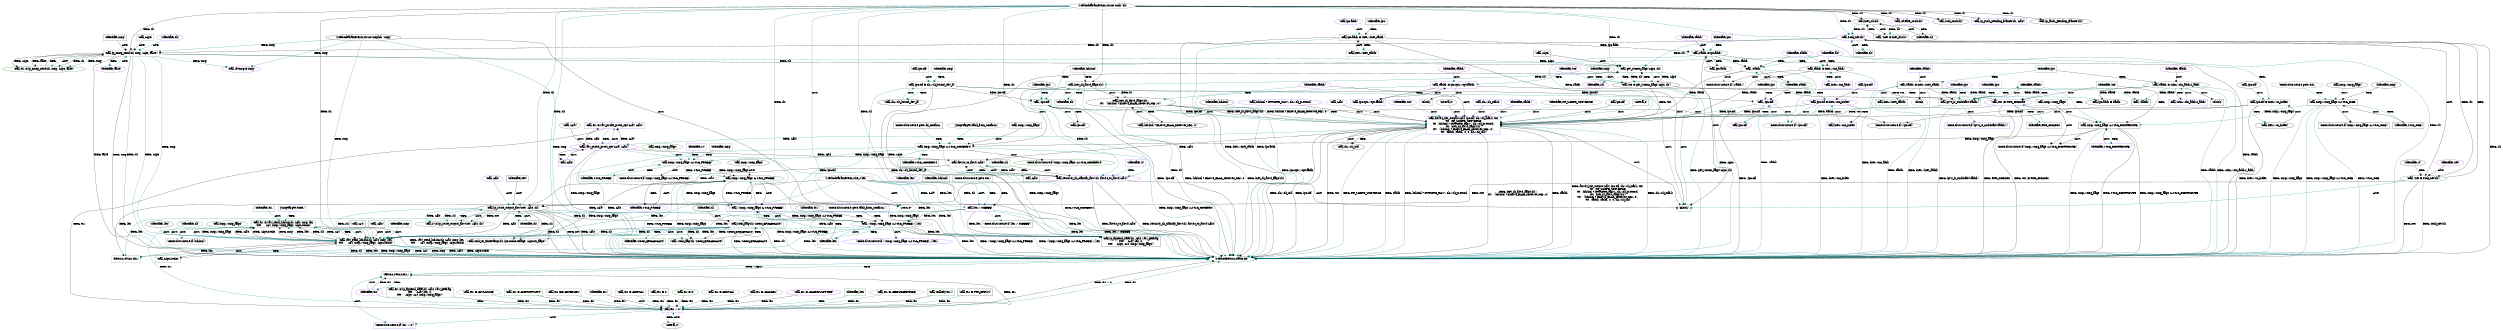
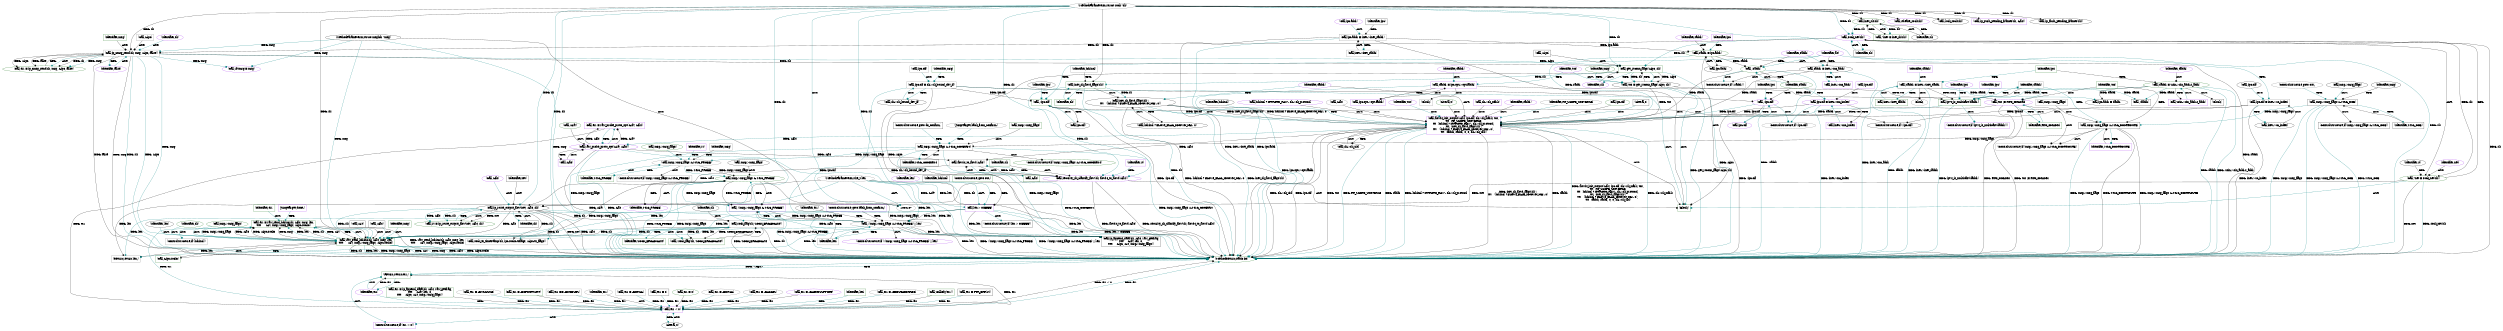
(1803, 61) -> (1803, 61)
(1949, 93) -> (1949, 93)
(1045, 120) -> (931, 155)
